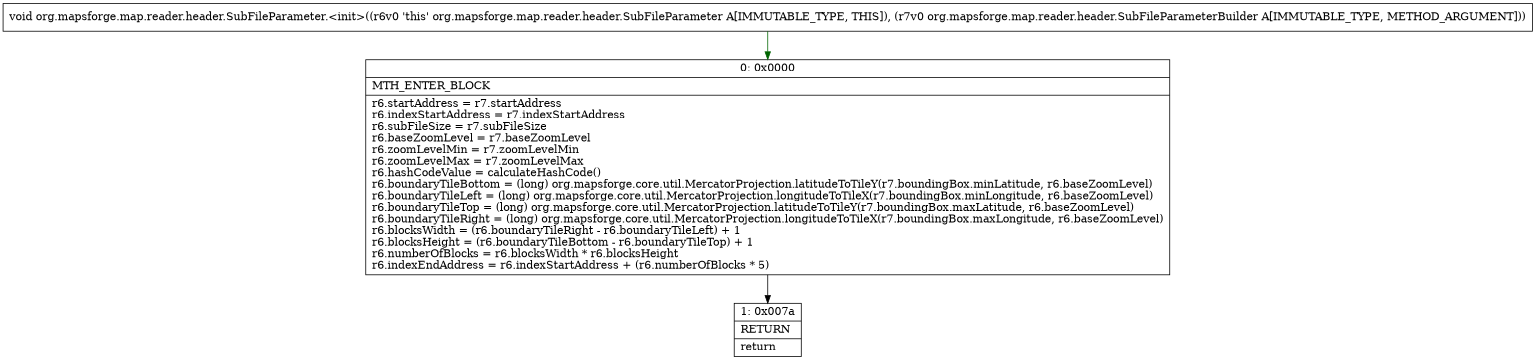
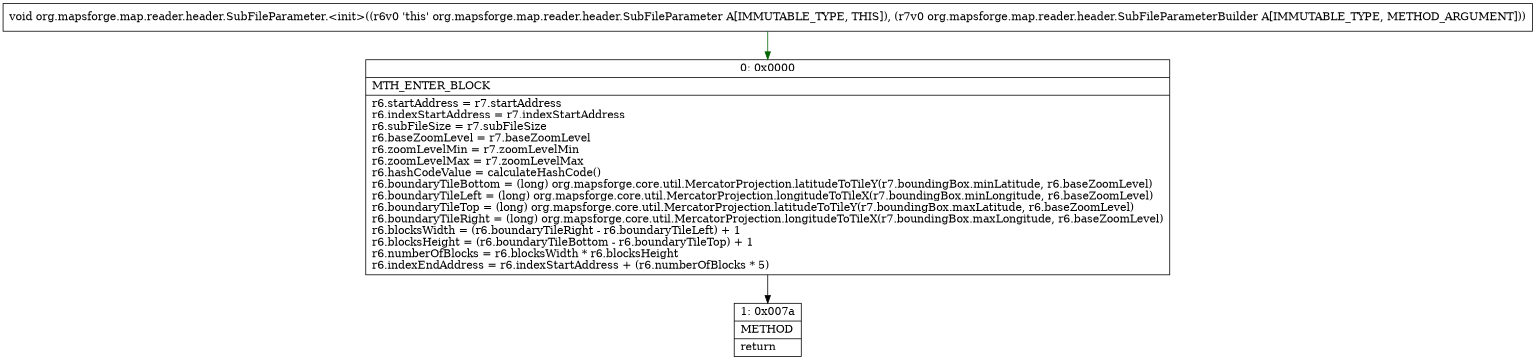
(765, 330) -> (767, 330)
